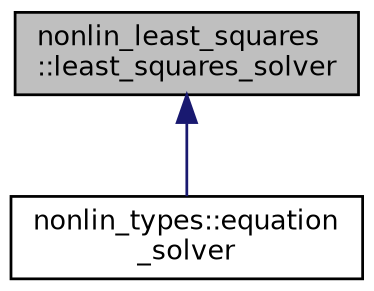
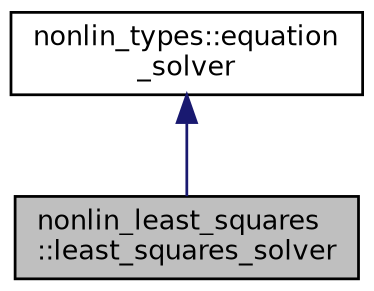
(187, 160) -> (187, 160)
